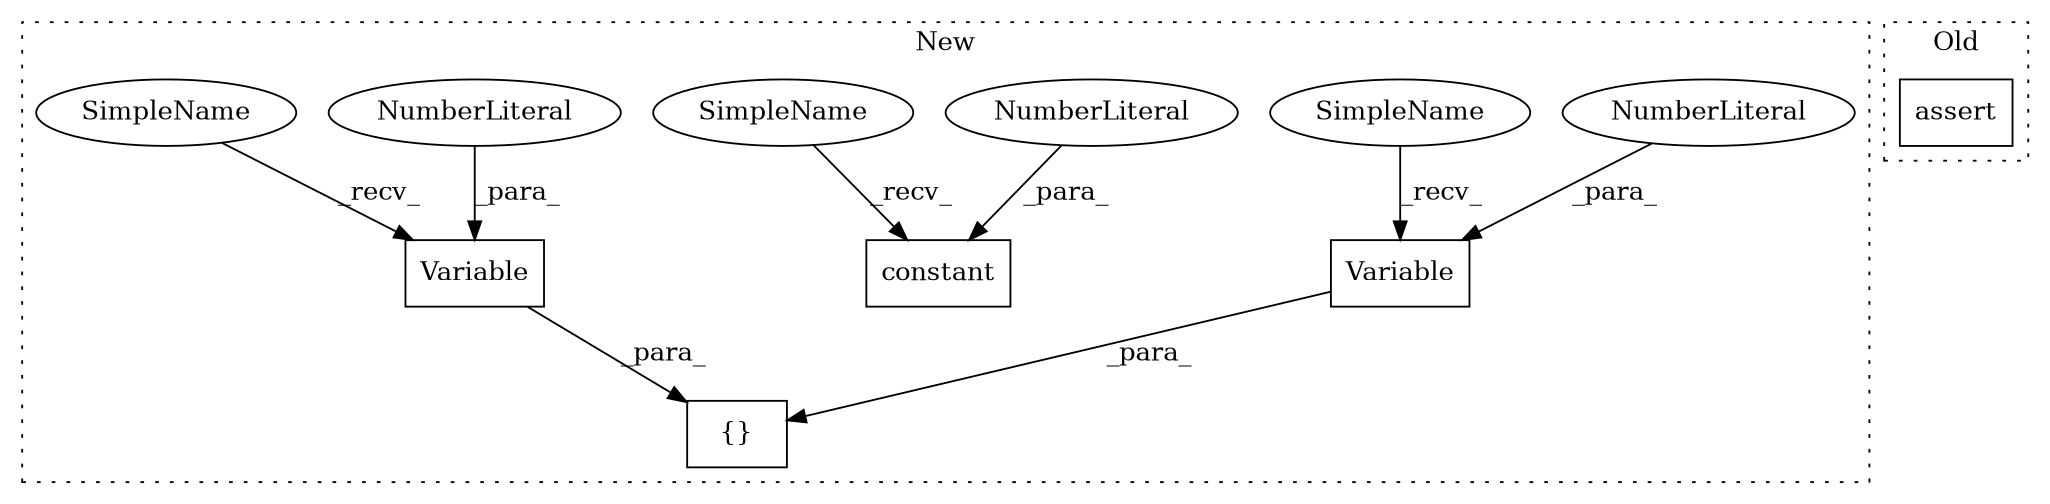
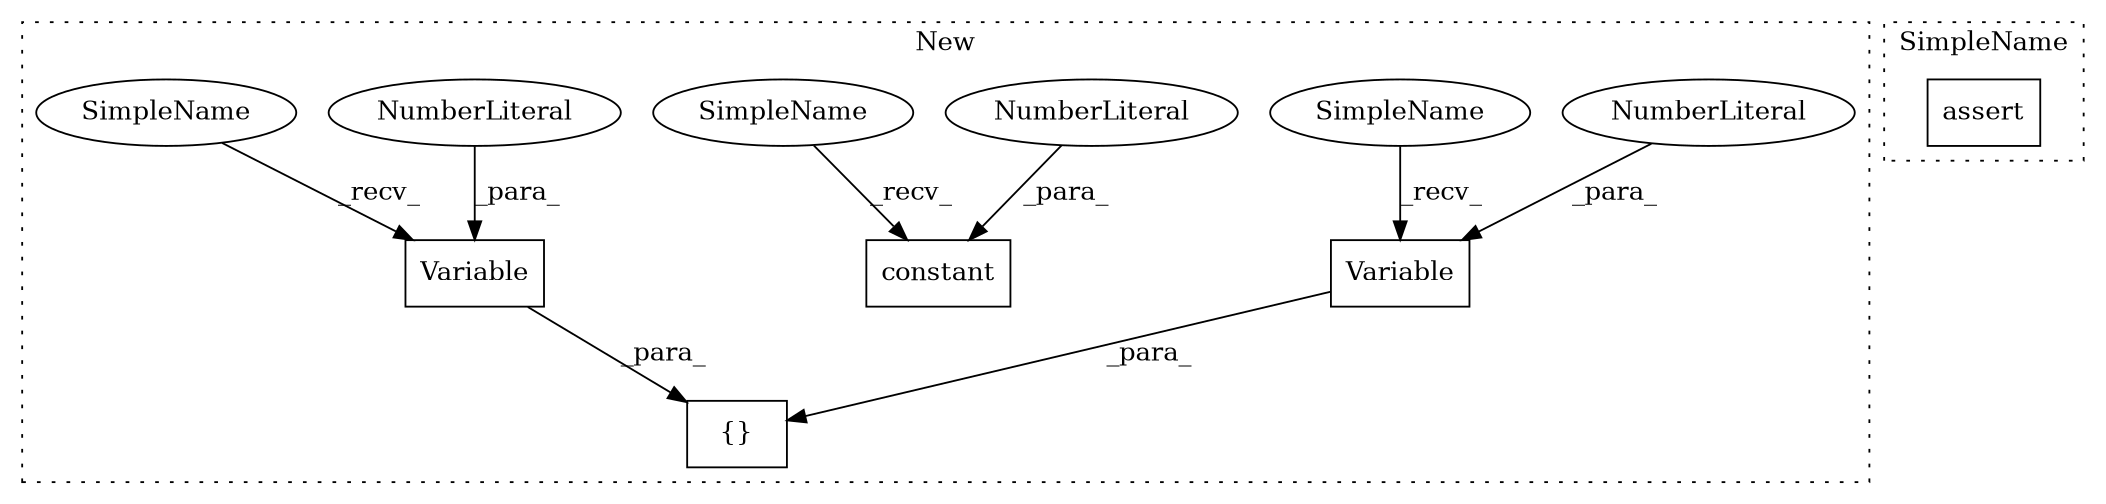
(1956, 43) -> (1984, 43)
